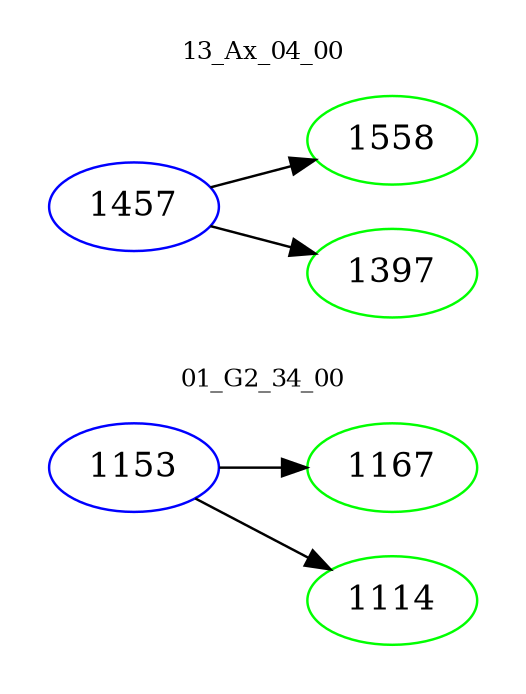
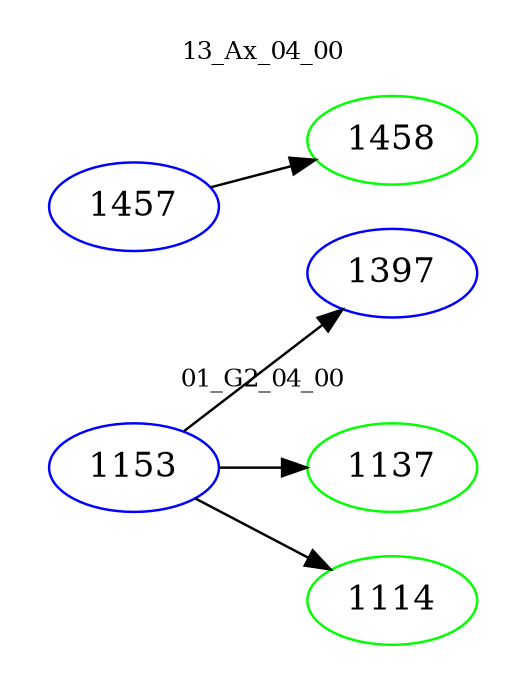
(392, 140) -> (392, 140)
(251, 237) -> (253, 378)
(392, 273) -> (392, 273)
(263, 380) -> (263, 380)
(392, 468) -> (392, 468)
